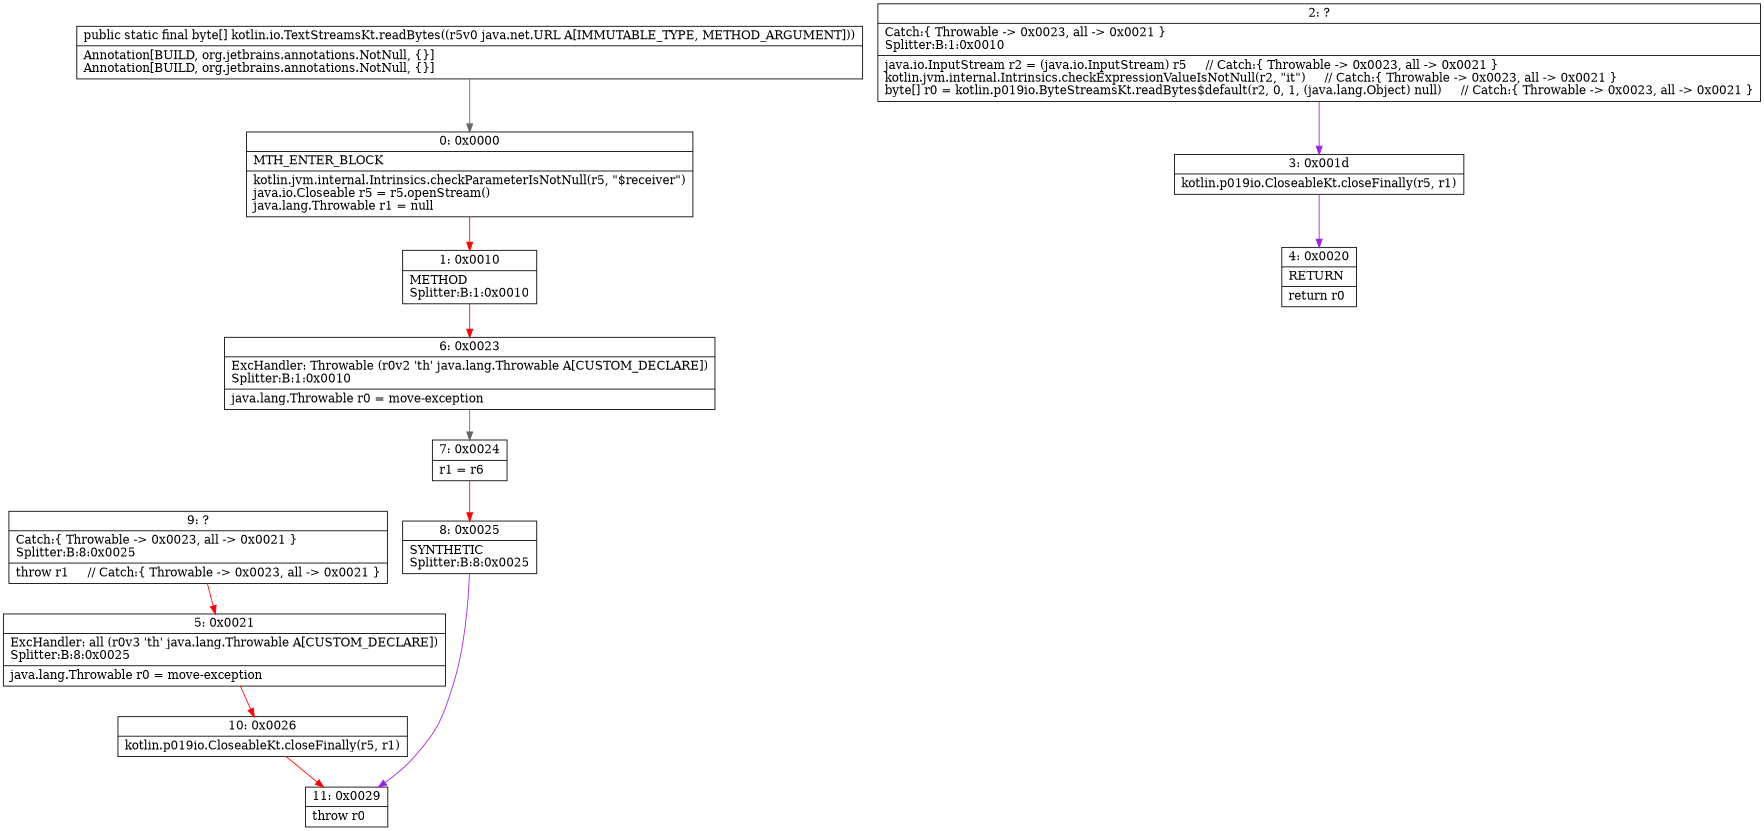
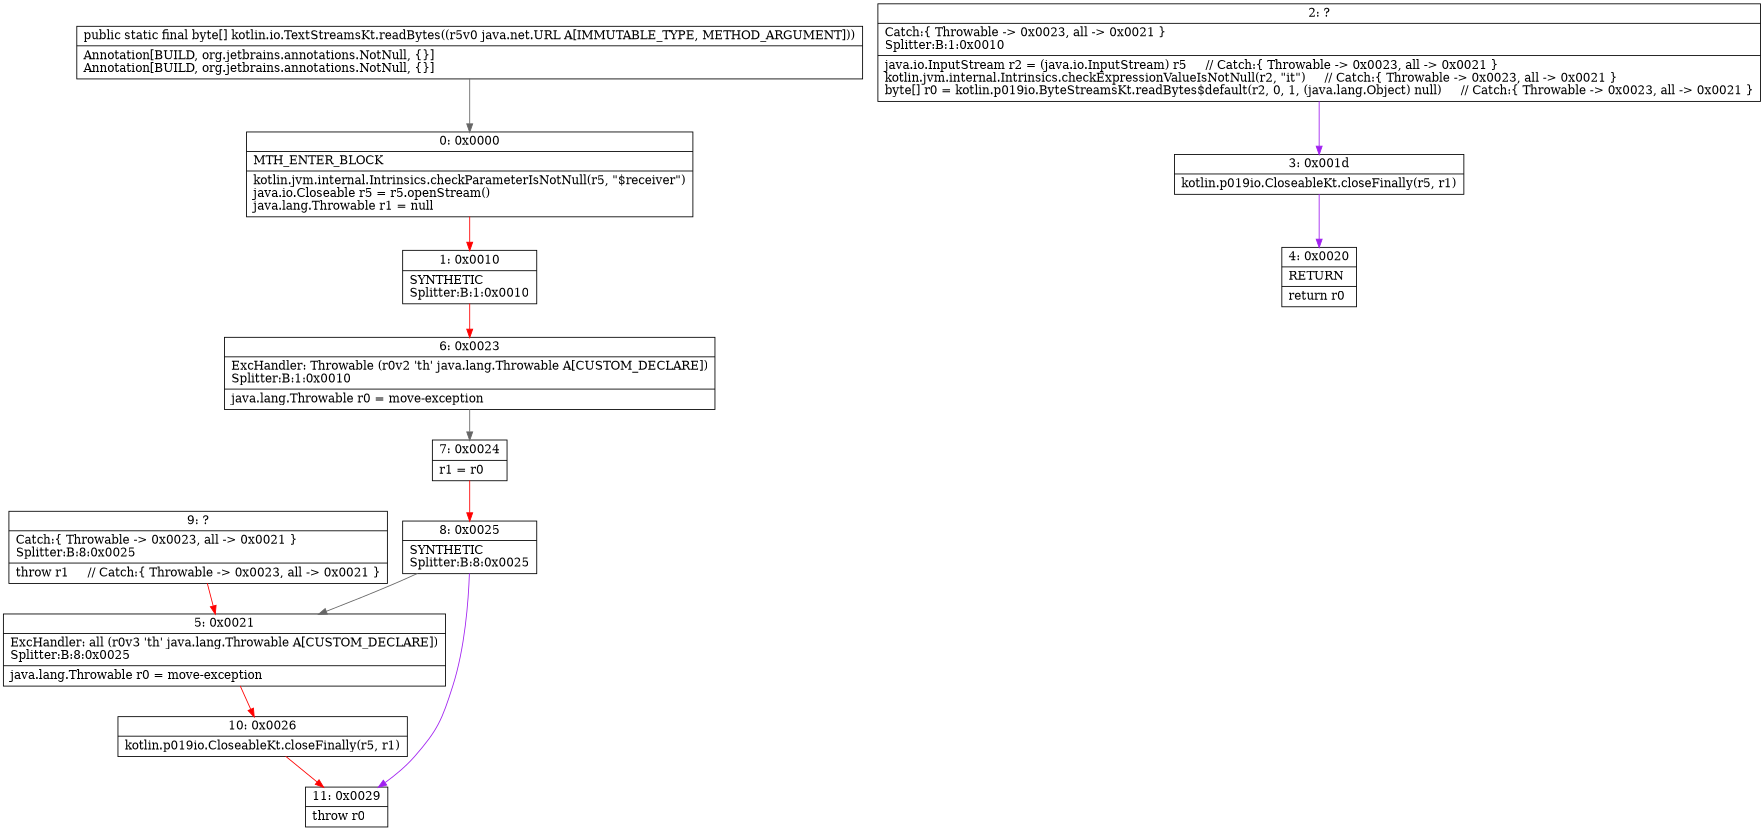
(439, 280) -> (447, 280)
(462, 470) -> (462, 470)
none -> (372, 593)
